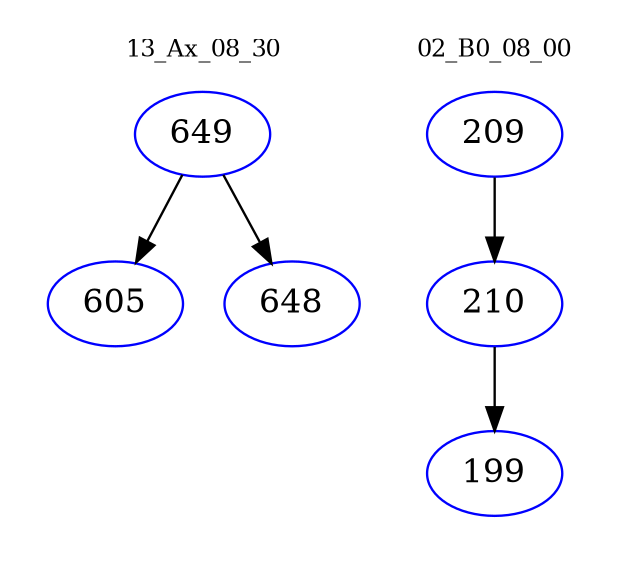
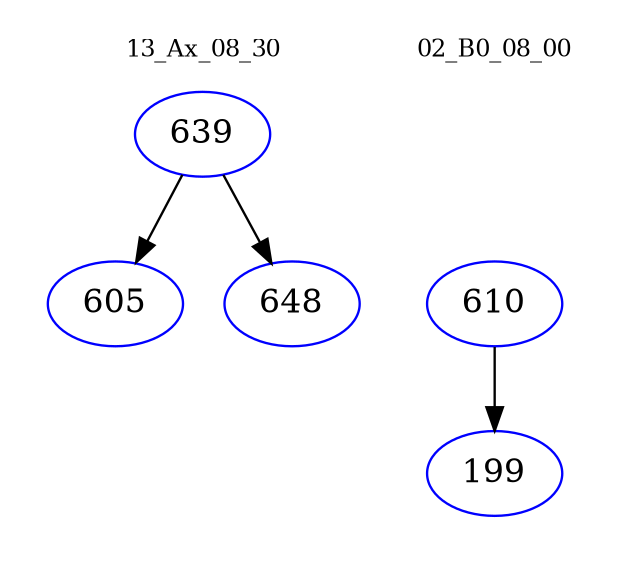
(203, 134) -> (203, 134)
(495, 134) -> none
(495, 304) -> (495, 304)
